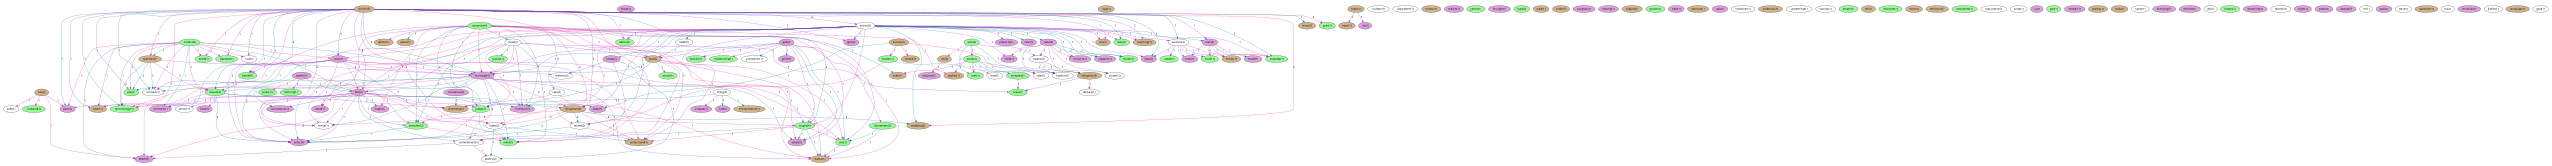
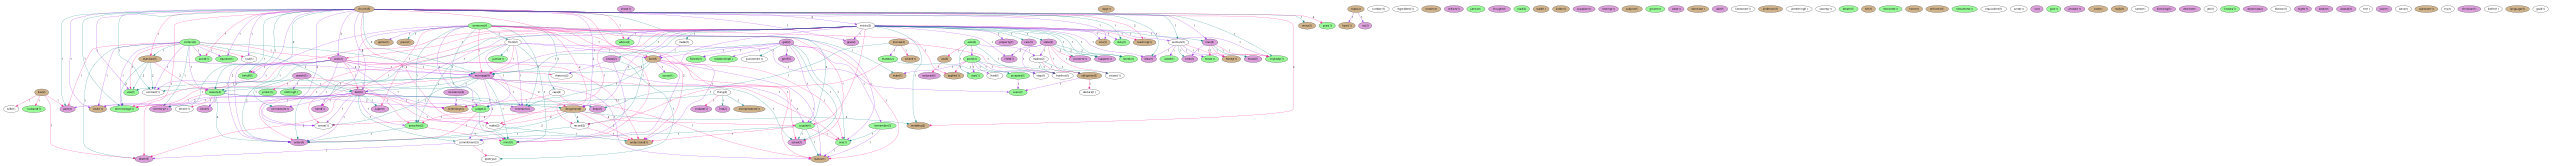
(2098, 9) -> (2098, 9)
(493, 141) -> none
